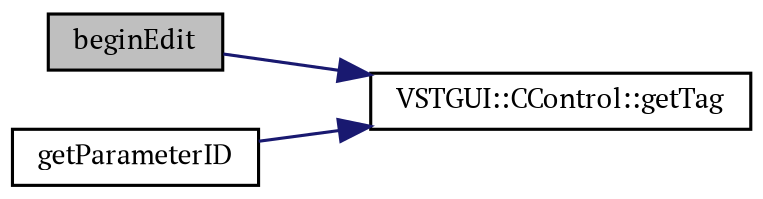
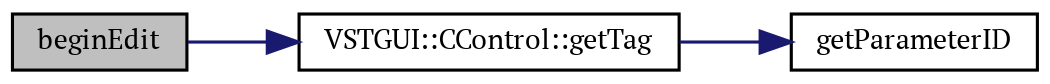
(299, 136) -> (719, 42)
